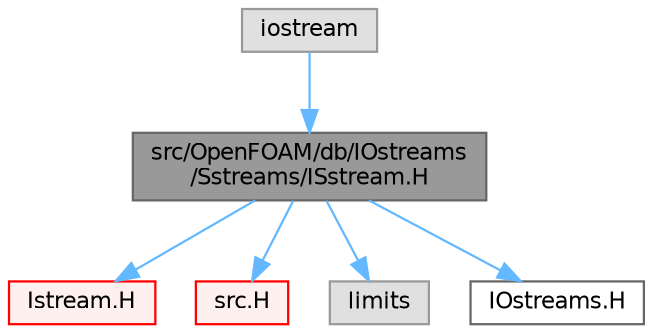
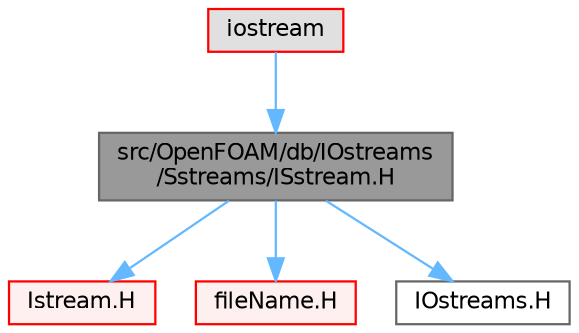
(310, 30) -> (276, 30)
(242, 303) -> (276, 303)
(379, 303) -> none
